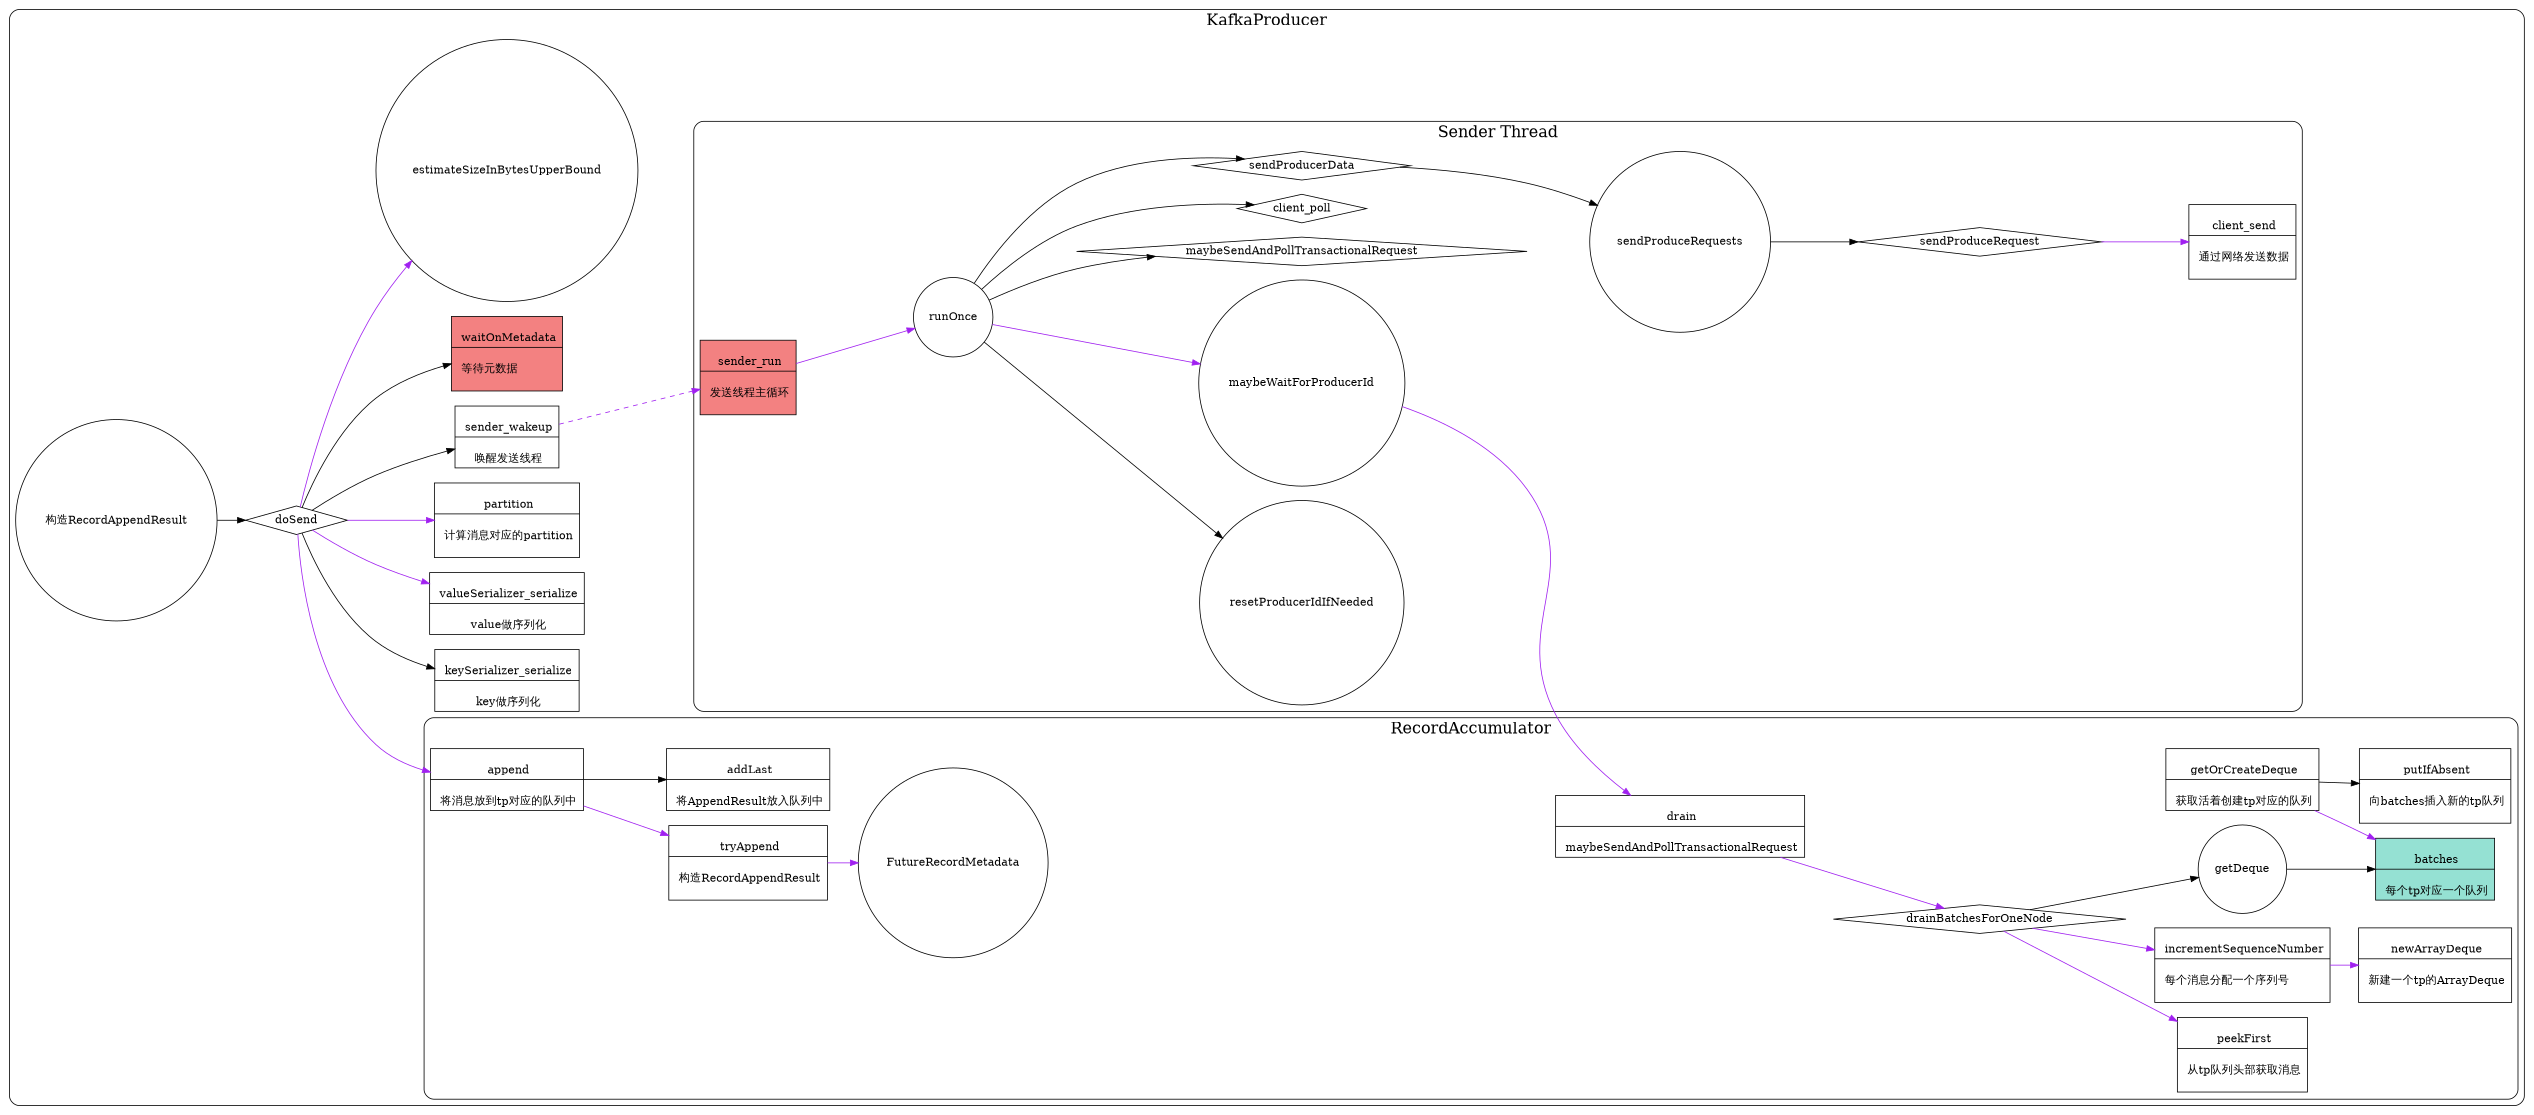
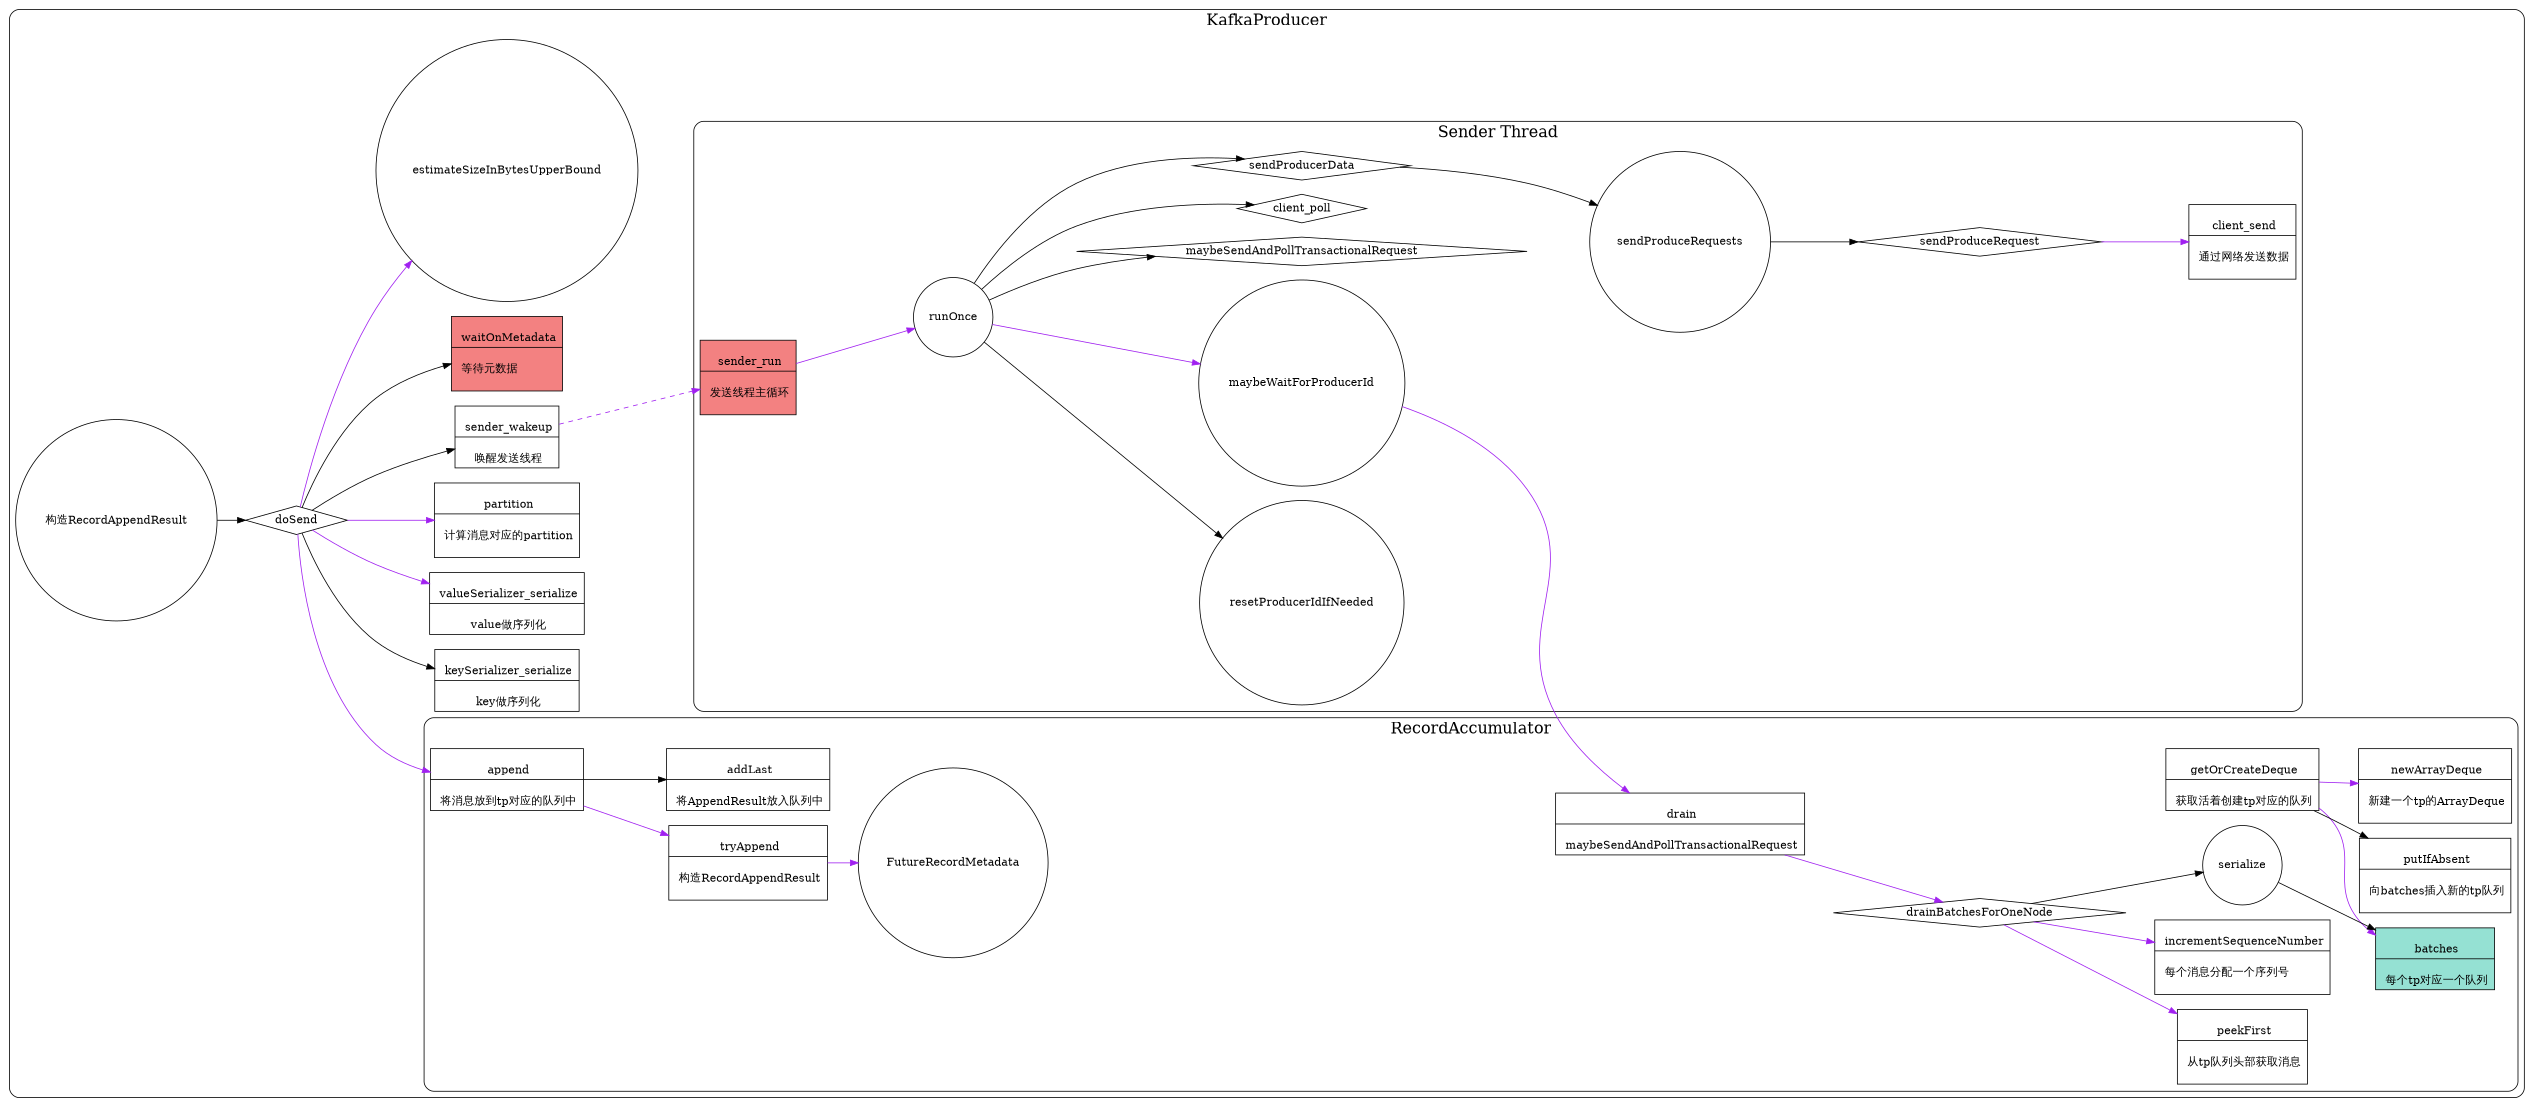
(2242, 869) -> (2242, 865)
(2340, 965) -> (2335, 783)
